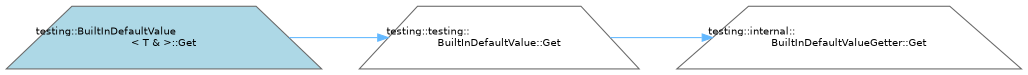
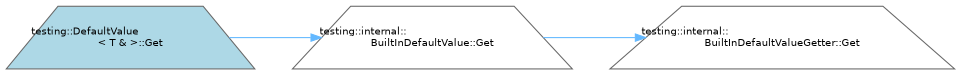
(164, 38) -> (131, 38)
(499, 38) -> (432, 38)
